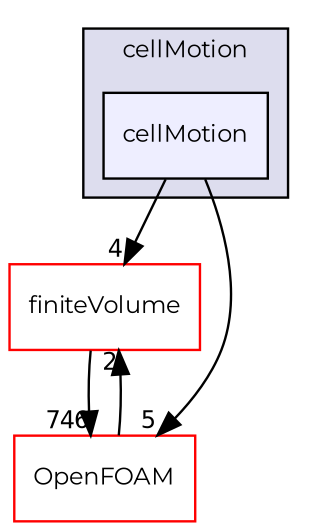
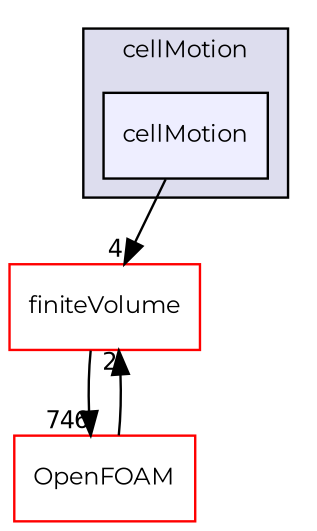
(231, 305) -> none
